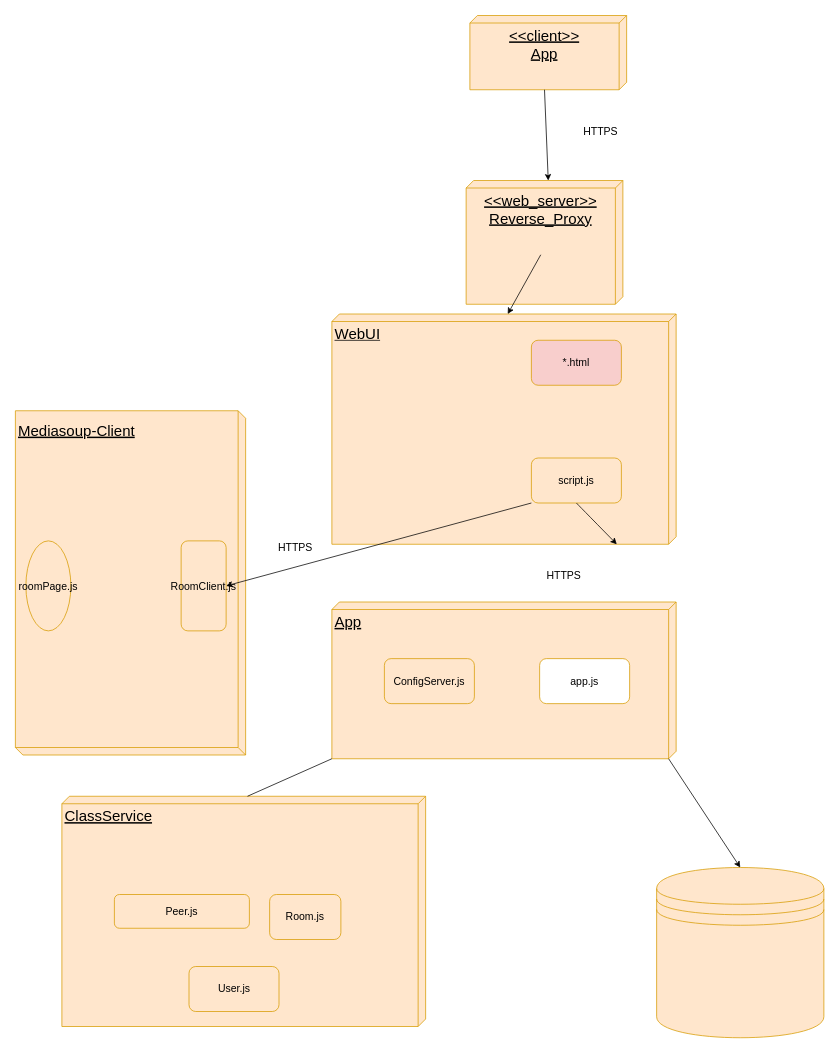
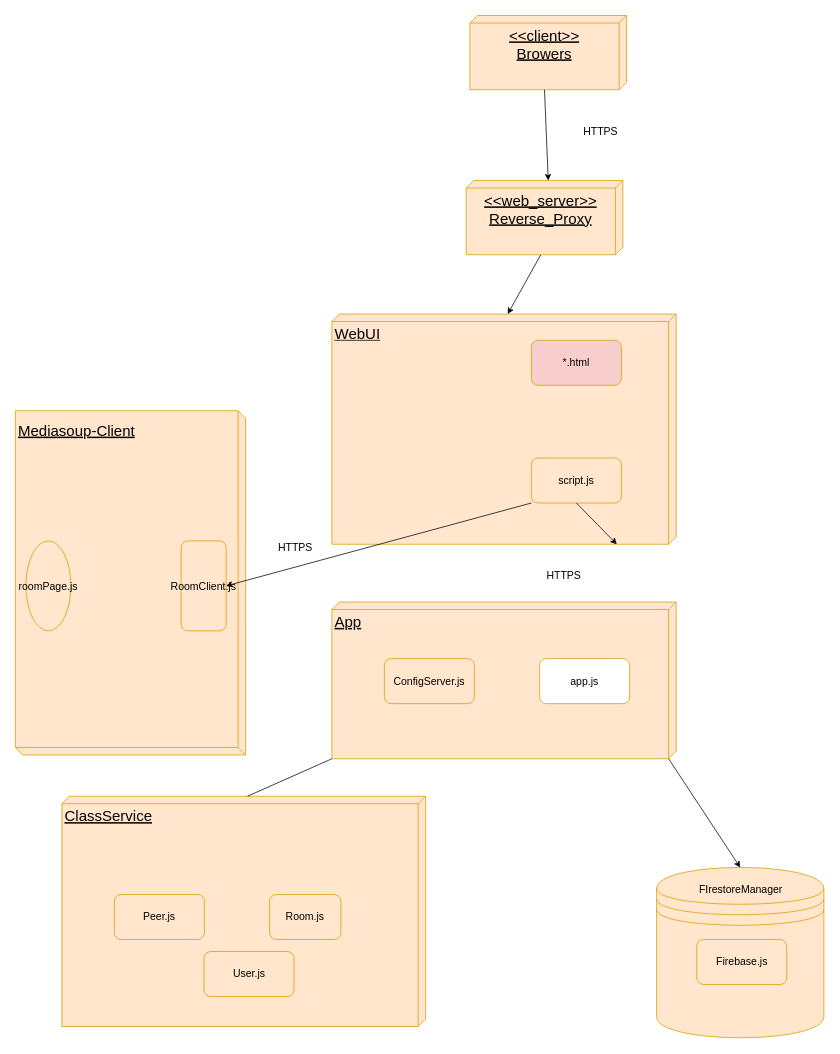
(545, 37) -> (545, 37)
(545, 242) -> (545, 218)
none -> (740, 889)
(182, 911) -> (159, 917)
none -> (742, 962)
(234, 989) -> (249, 974)
